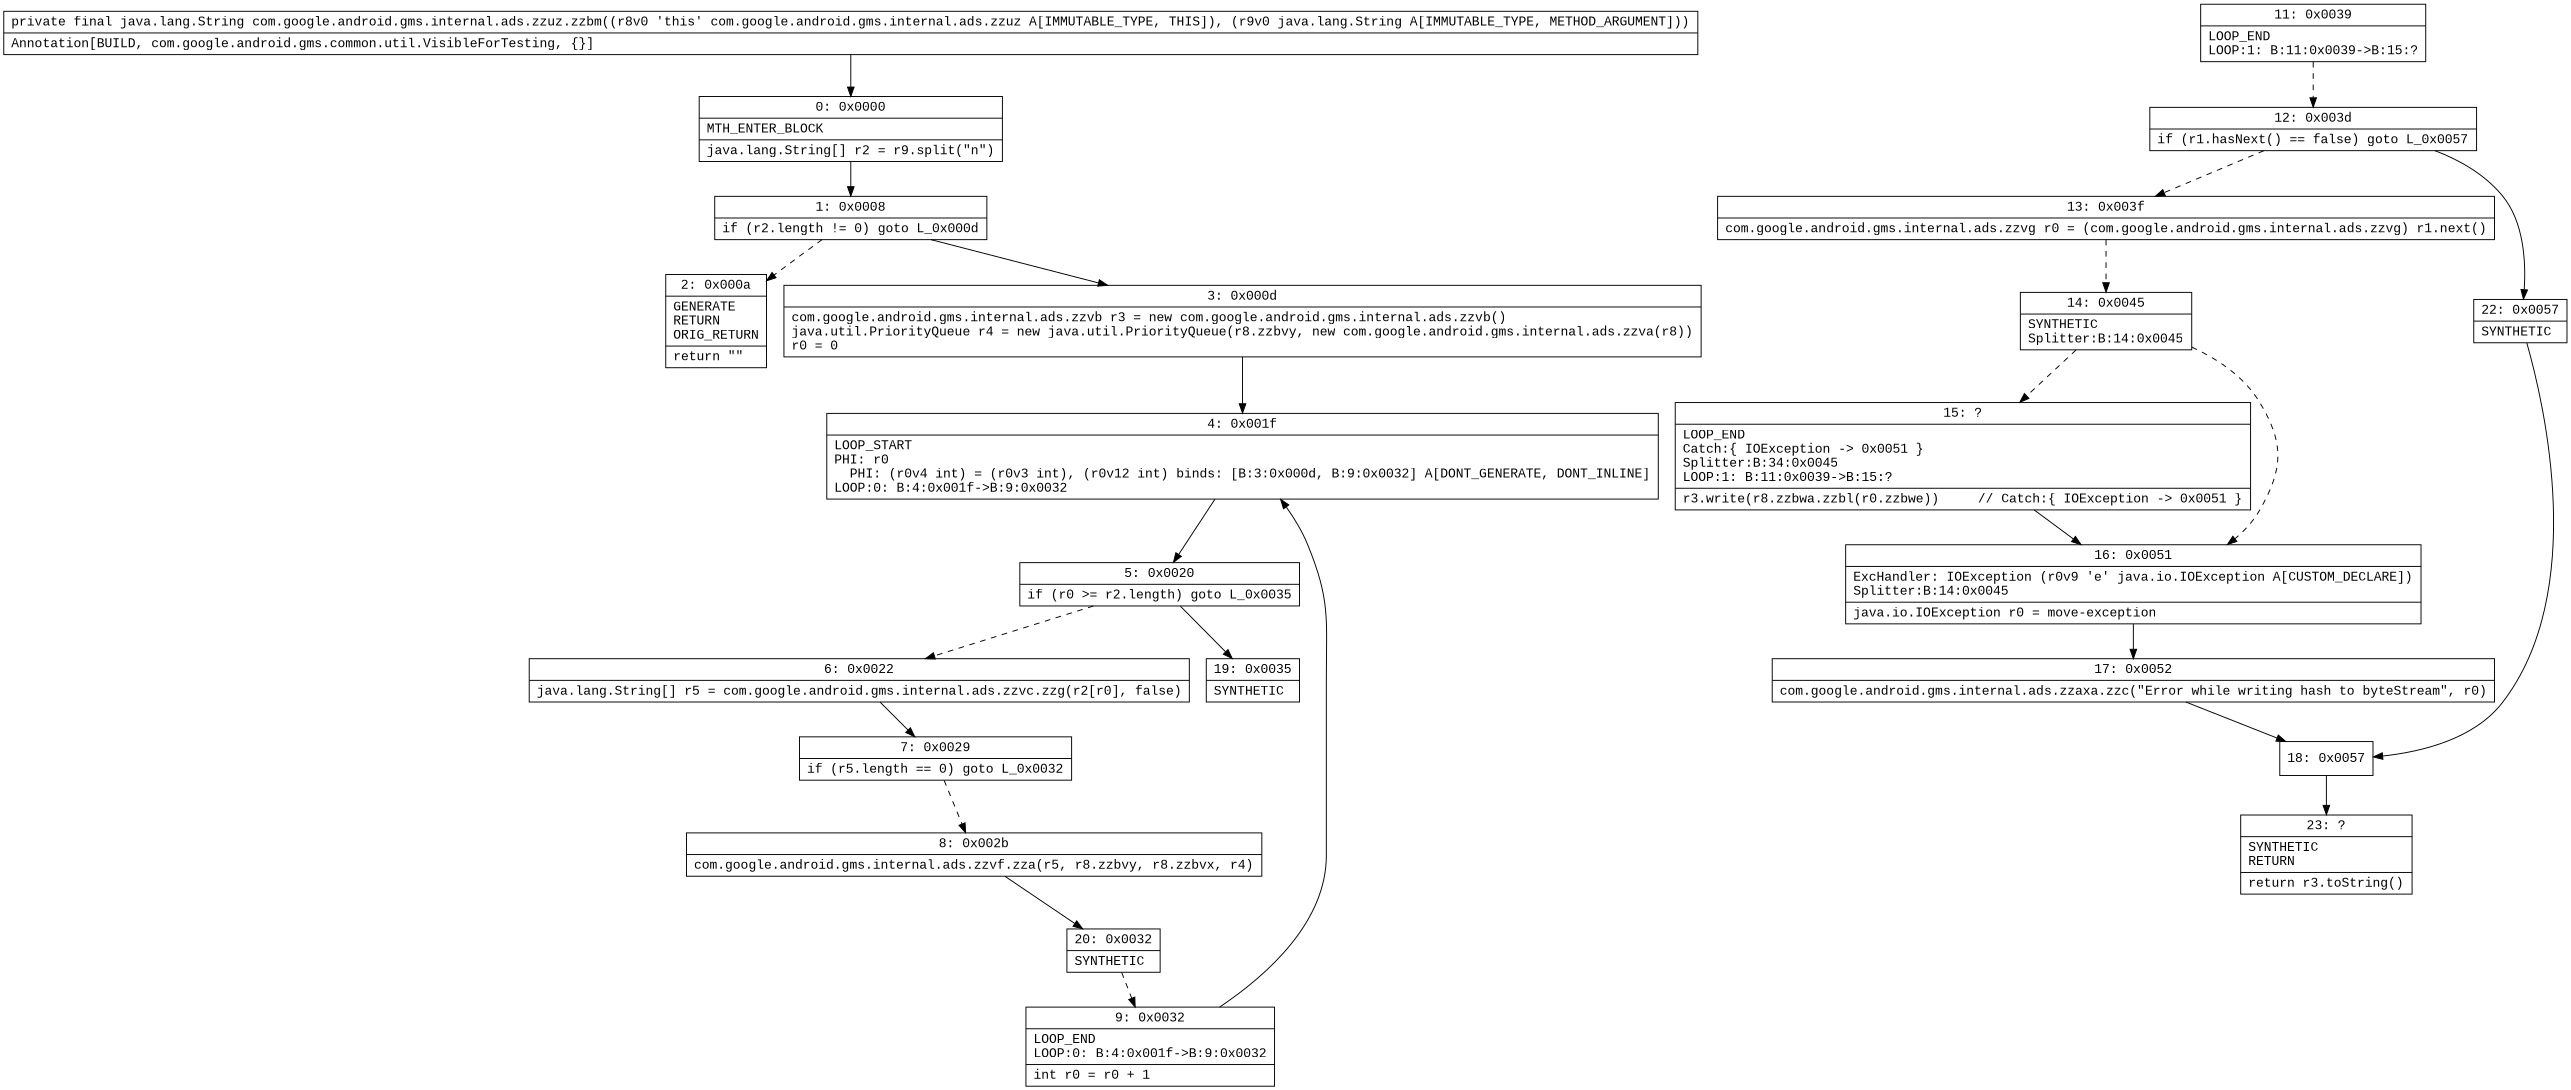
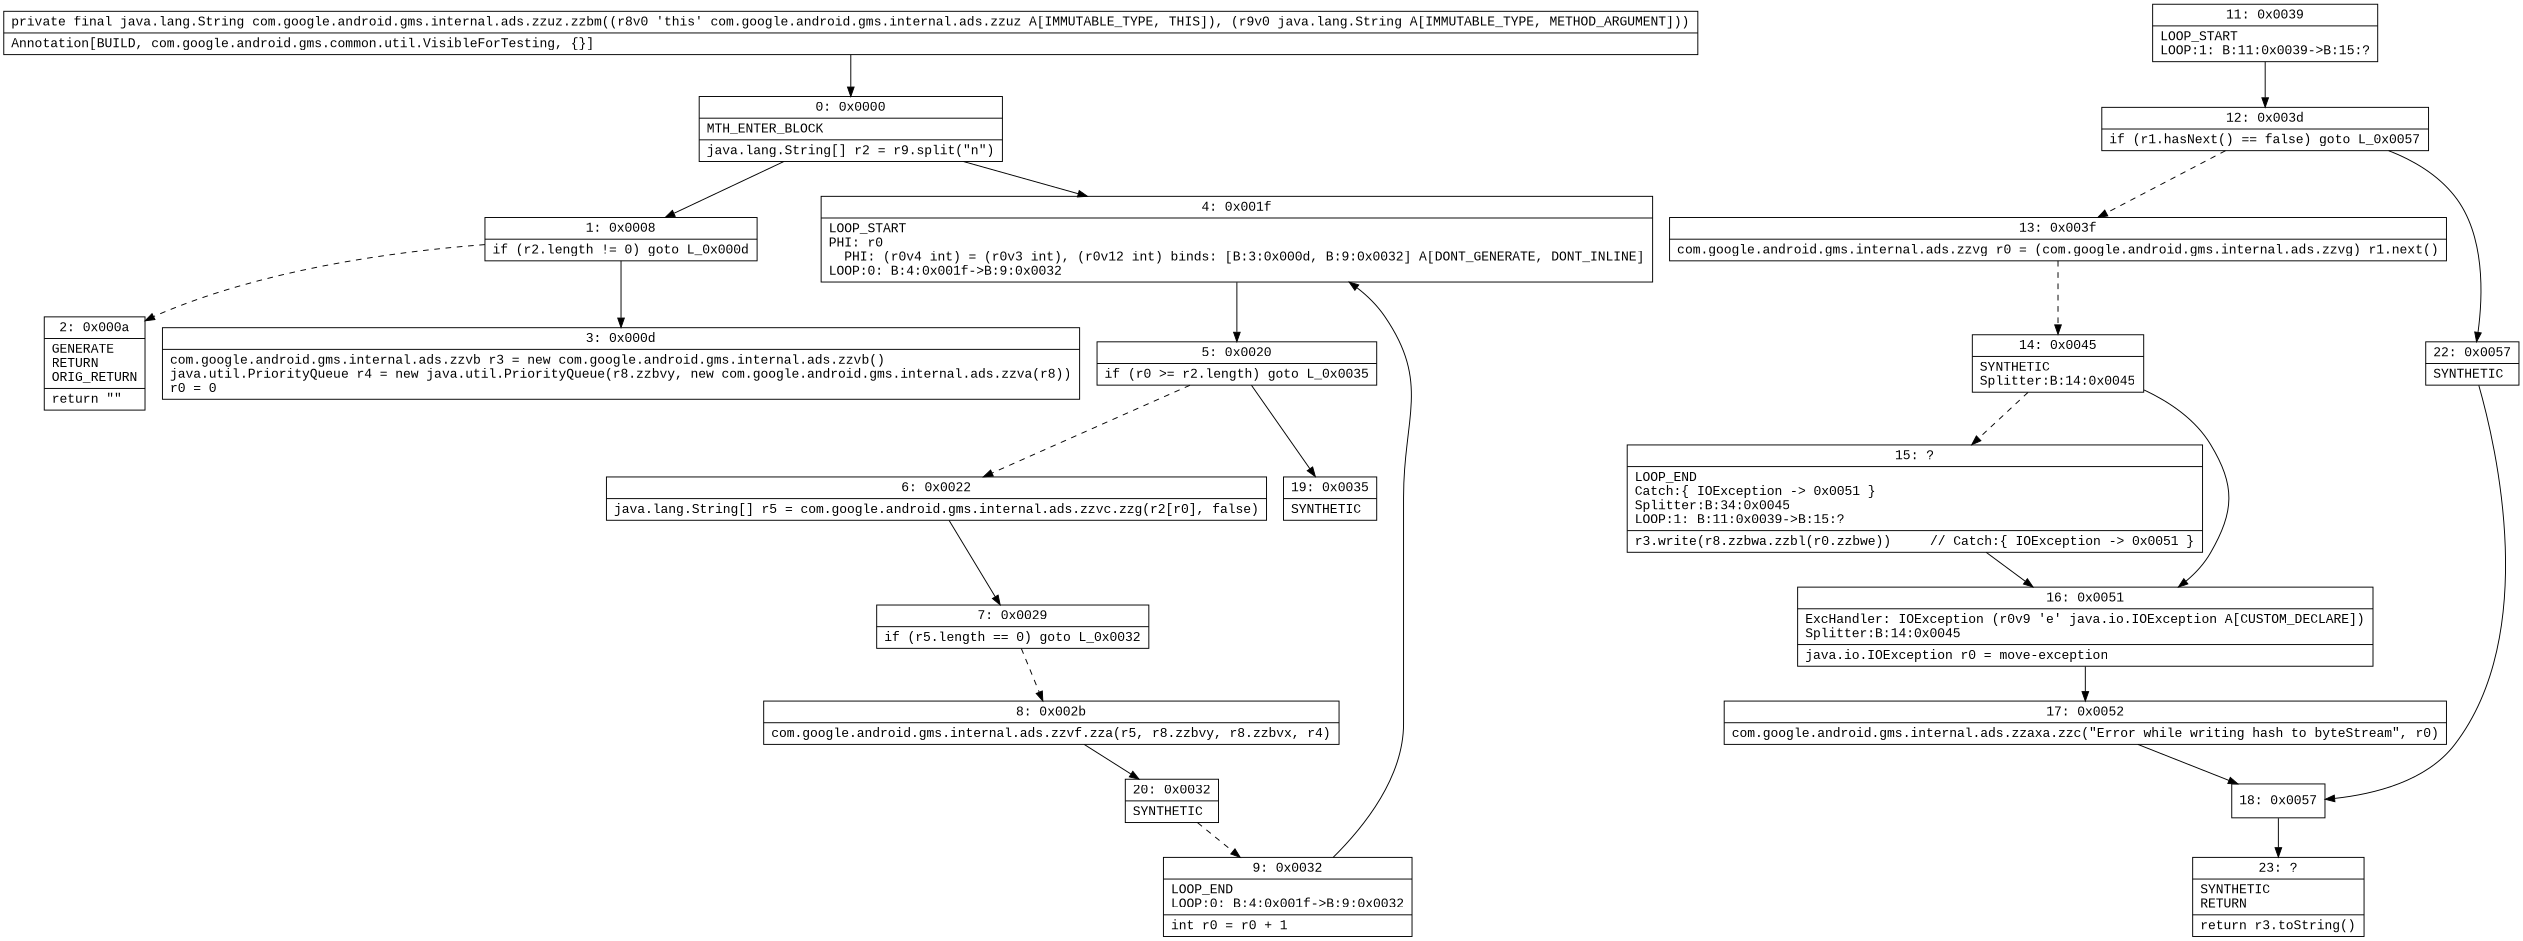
(2240, 36) -> (2199, 36)
(2313, 80) -> (2265, 80)
(1243, 380) -> (1021, 178)
(2274, 431) -> (2225, 474)
